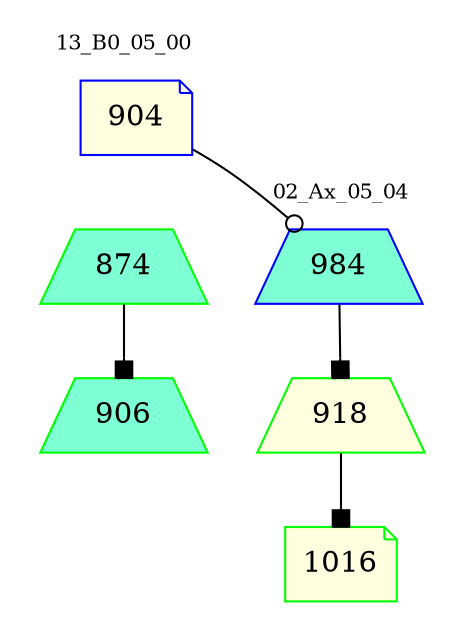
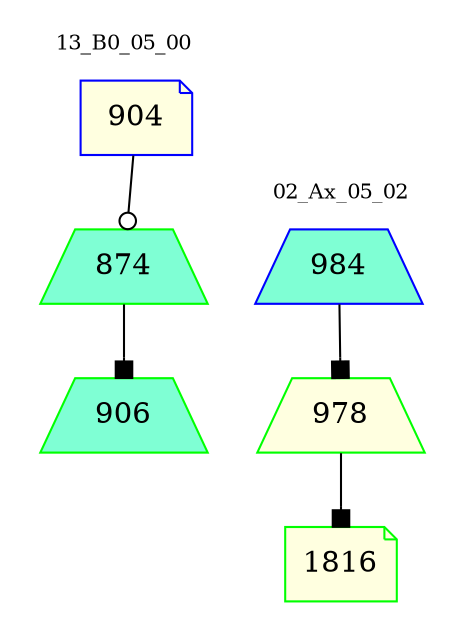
(254, 190) -> (131, 184)
(341, 193) -> (341, 193)
(341, 415) -> (341, 415)
(341, 564) -> (341, 564)
